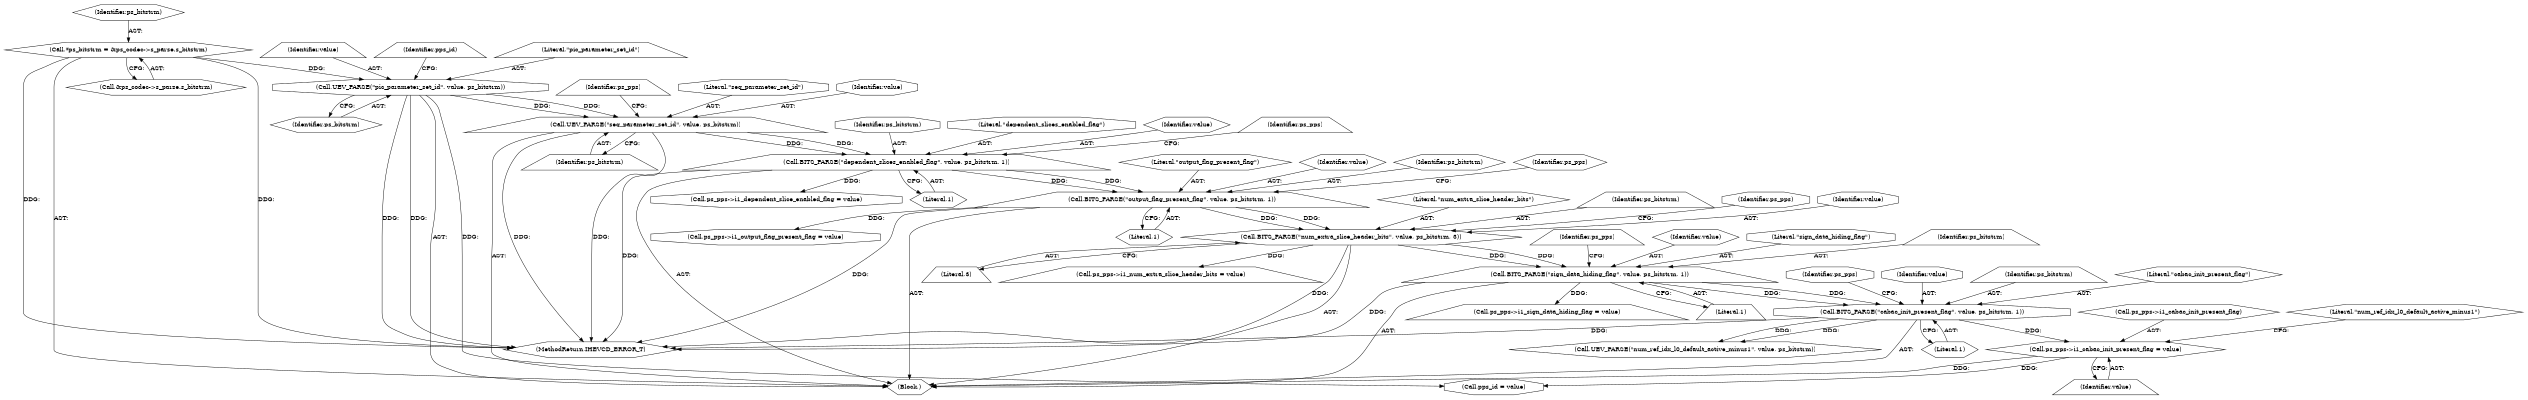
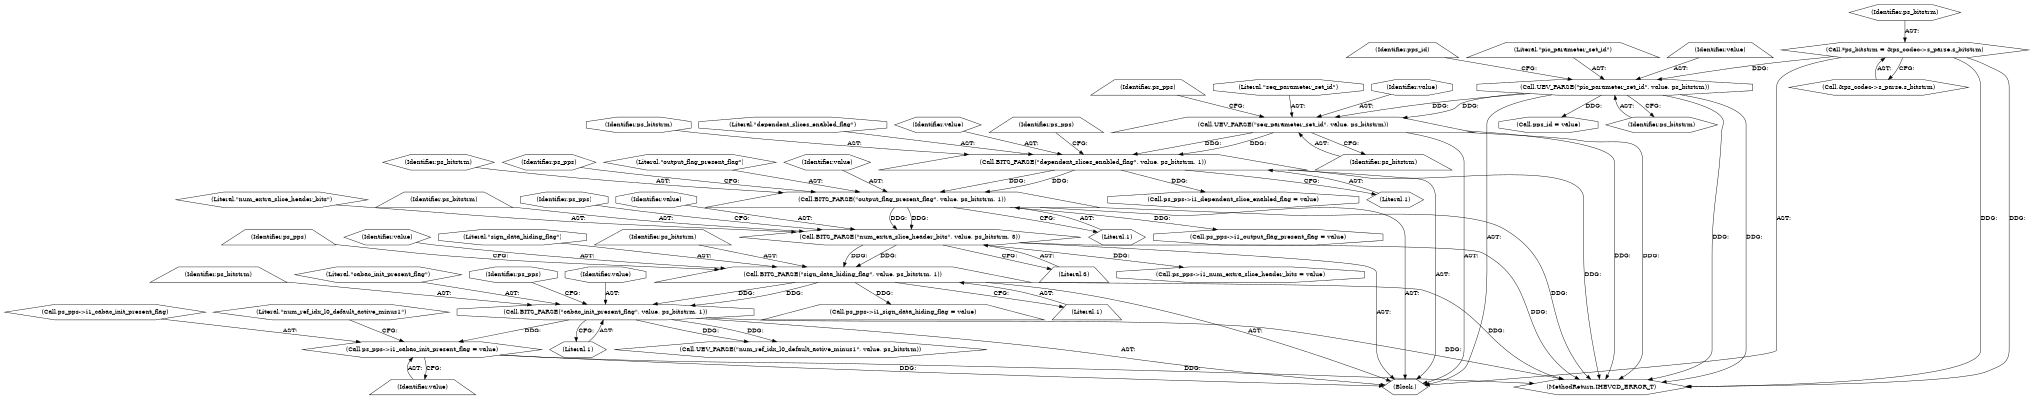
(1161, 275) -> (1241, 275)
(1809, 380) -> (1015, 367)
